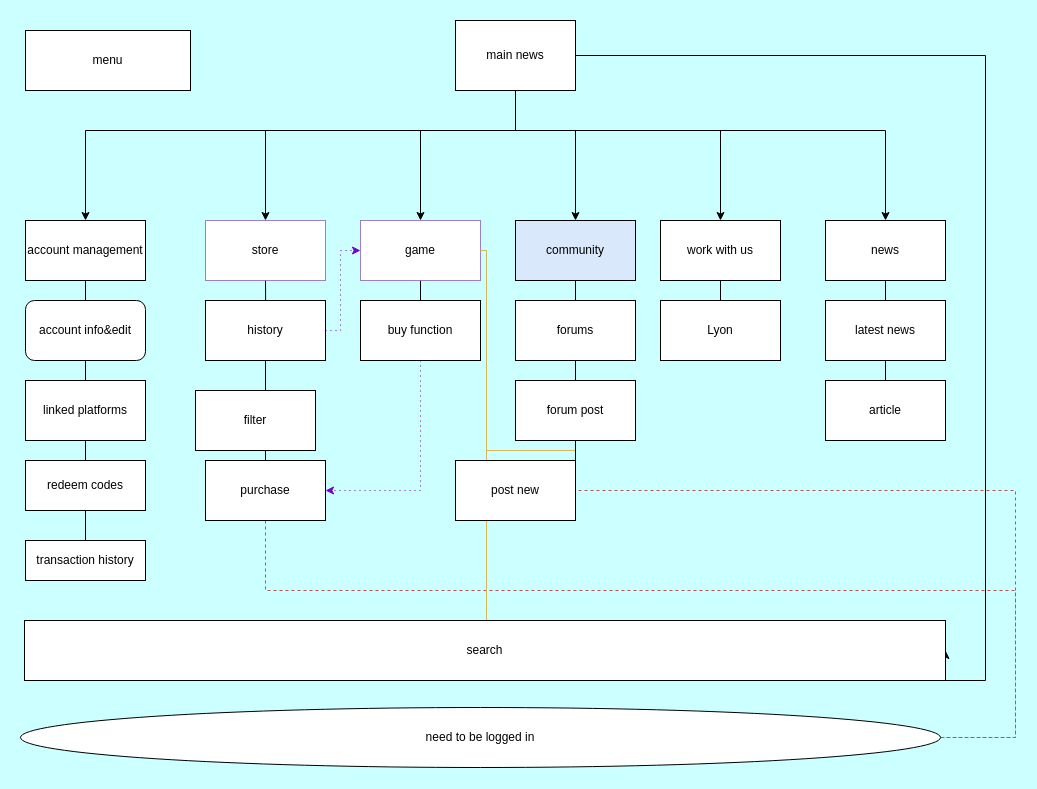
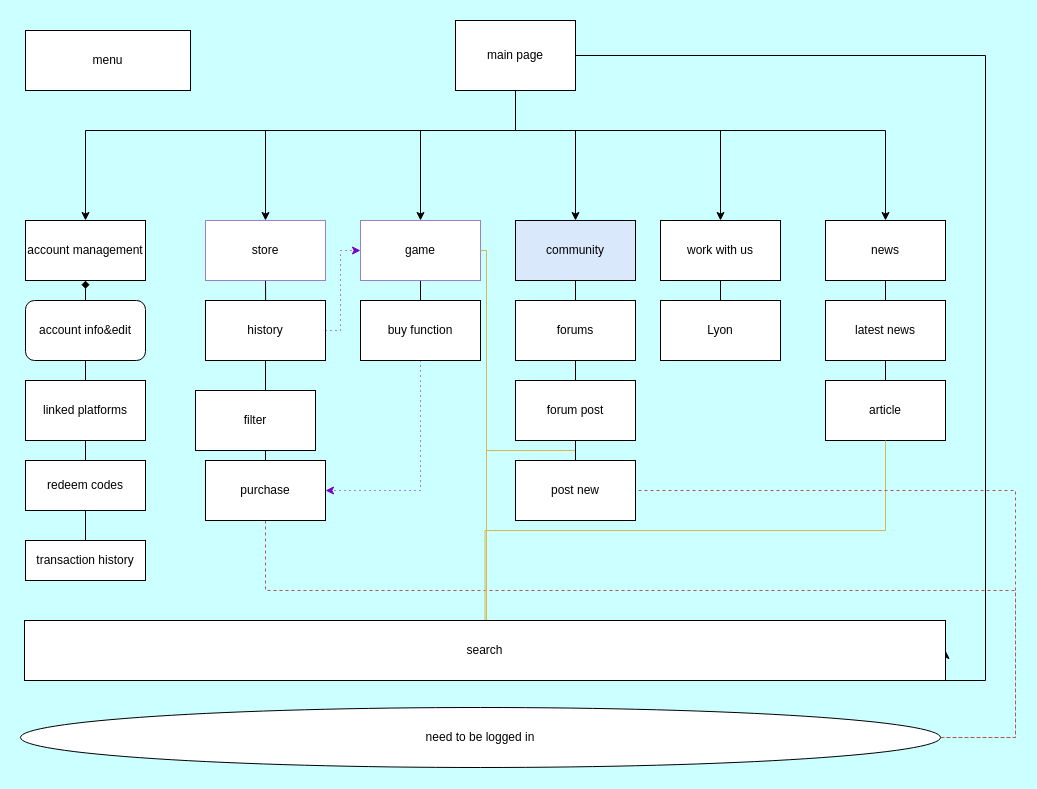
(516, 56) -> (516, 56)
(86, 285) -> (86, 289)
(516, 491) -> (576, 491)
none -> (731, 531)
